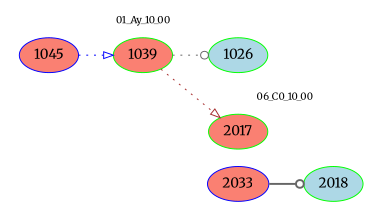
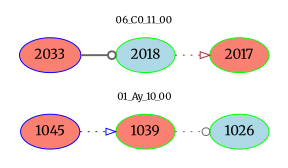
(187, 90) -> (187, 55)
(285, 97) -> (144, 21)
